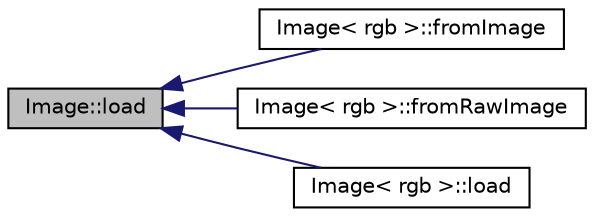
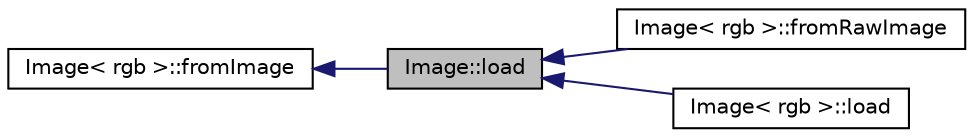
(251, 66) -> (361, 69)
